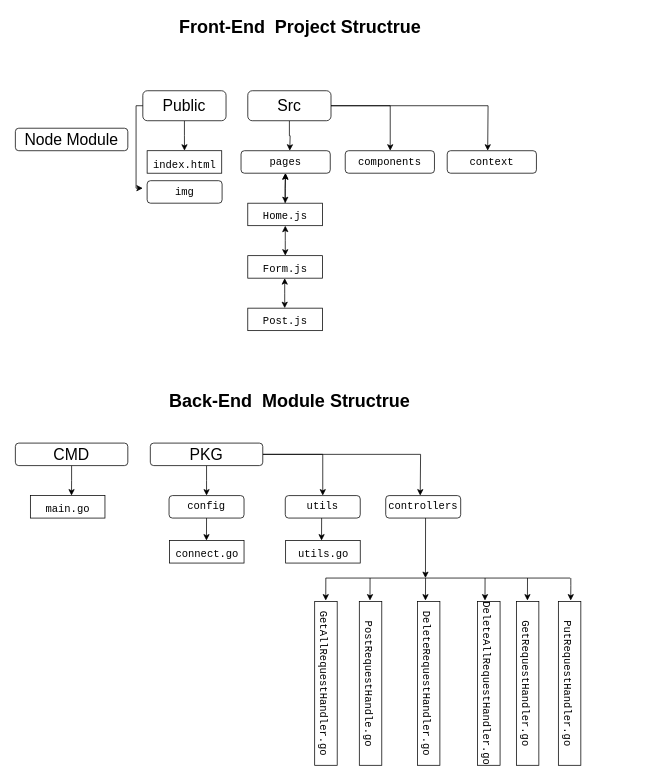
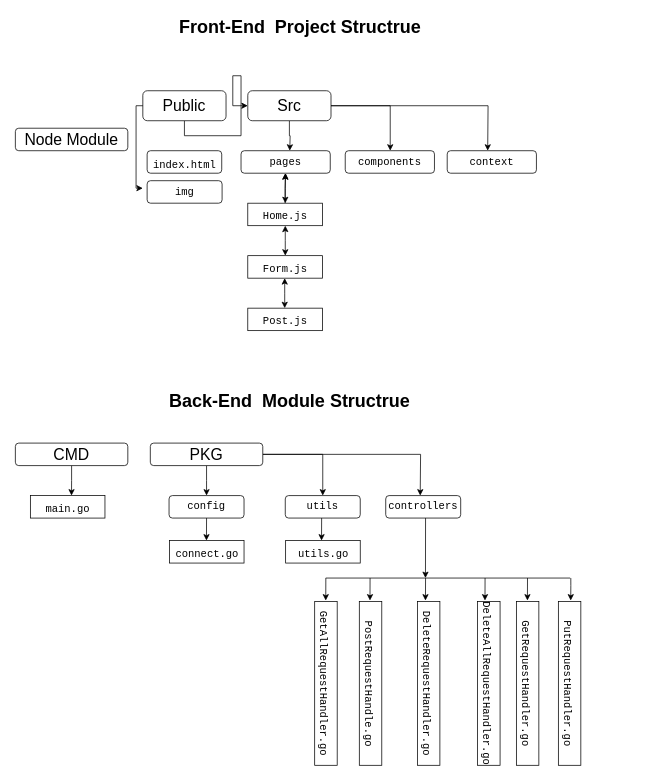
(185, 139) -> (213, 135)
(185, 162) -> (185, 162)
